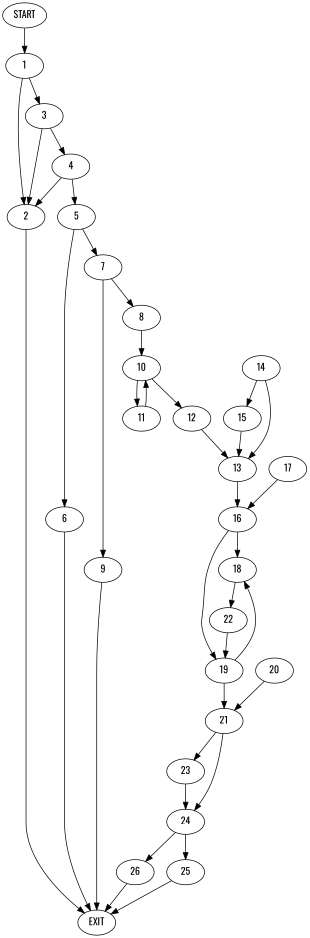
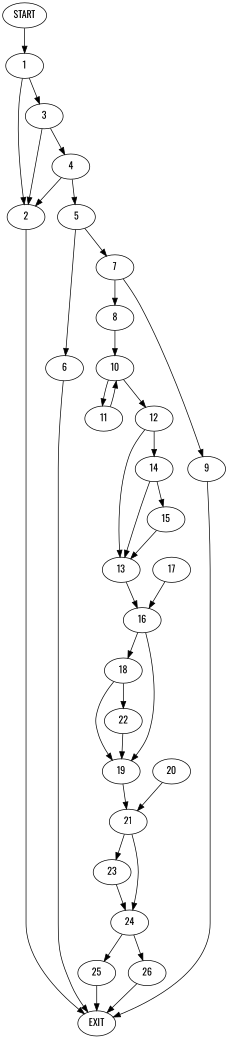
none -> (154, 440)
(255, 627) -> (96, 717)
